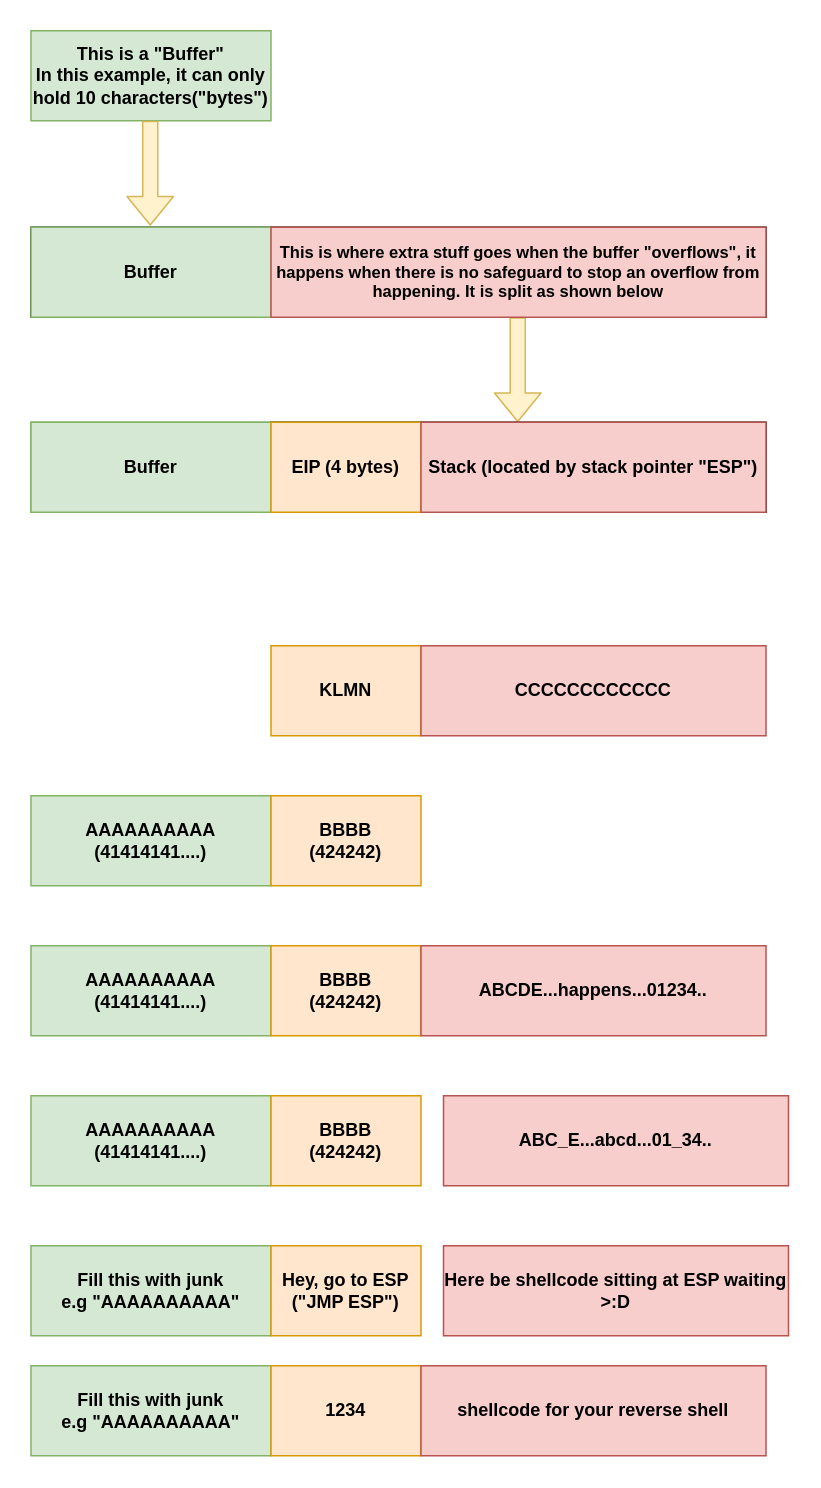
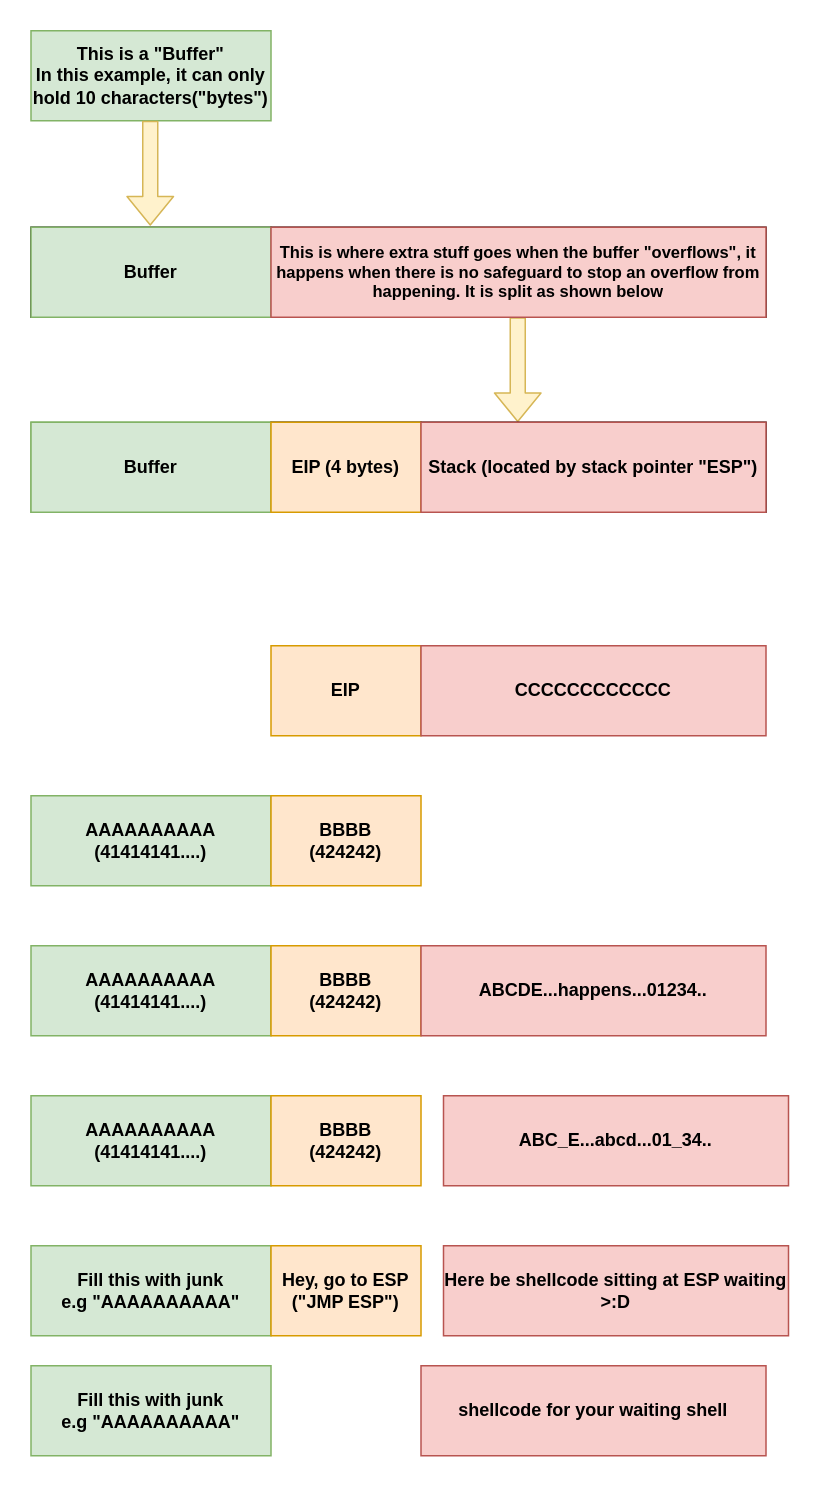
(346, 691) -> (346, 691)
(346, 1411) -> none
(593, 1411) -> (593, 1411)
